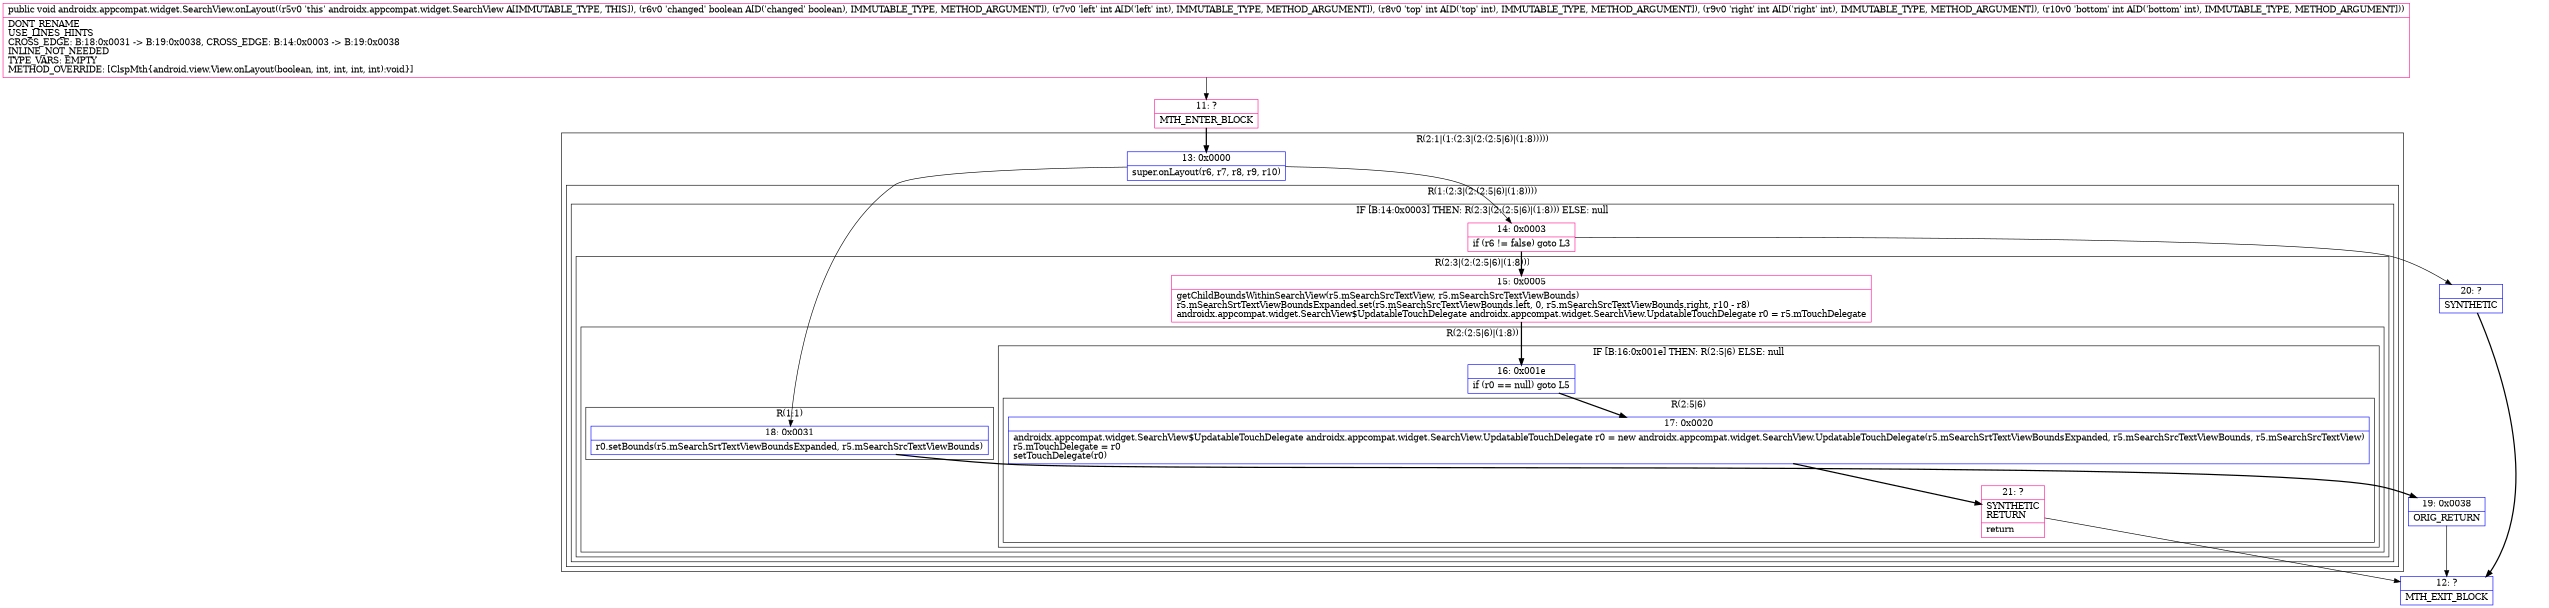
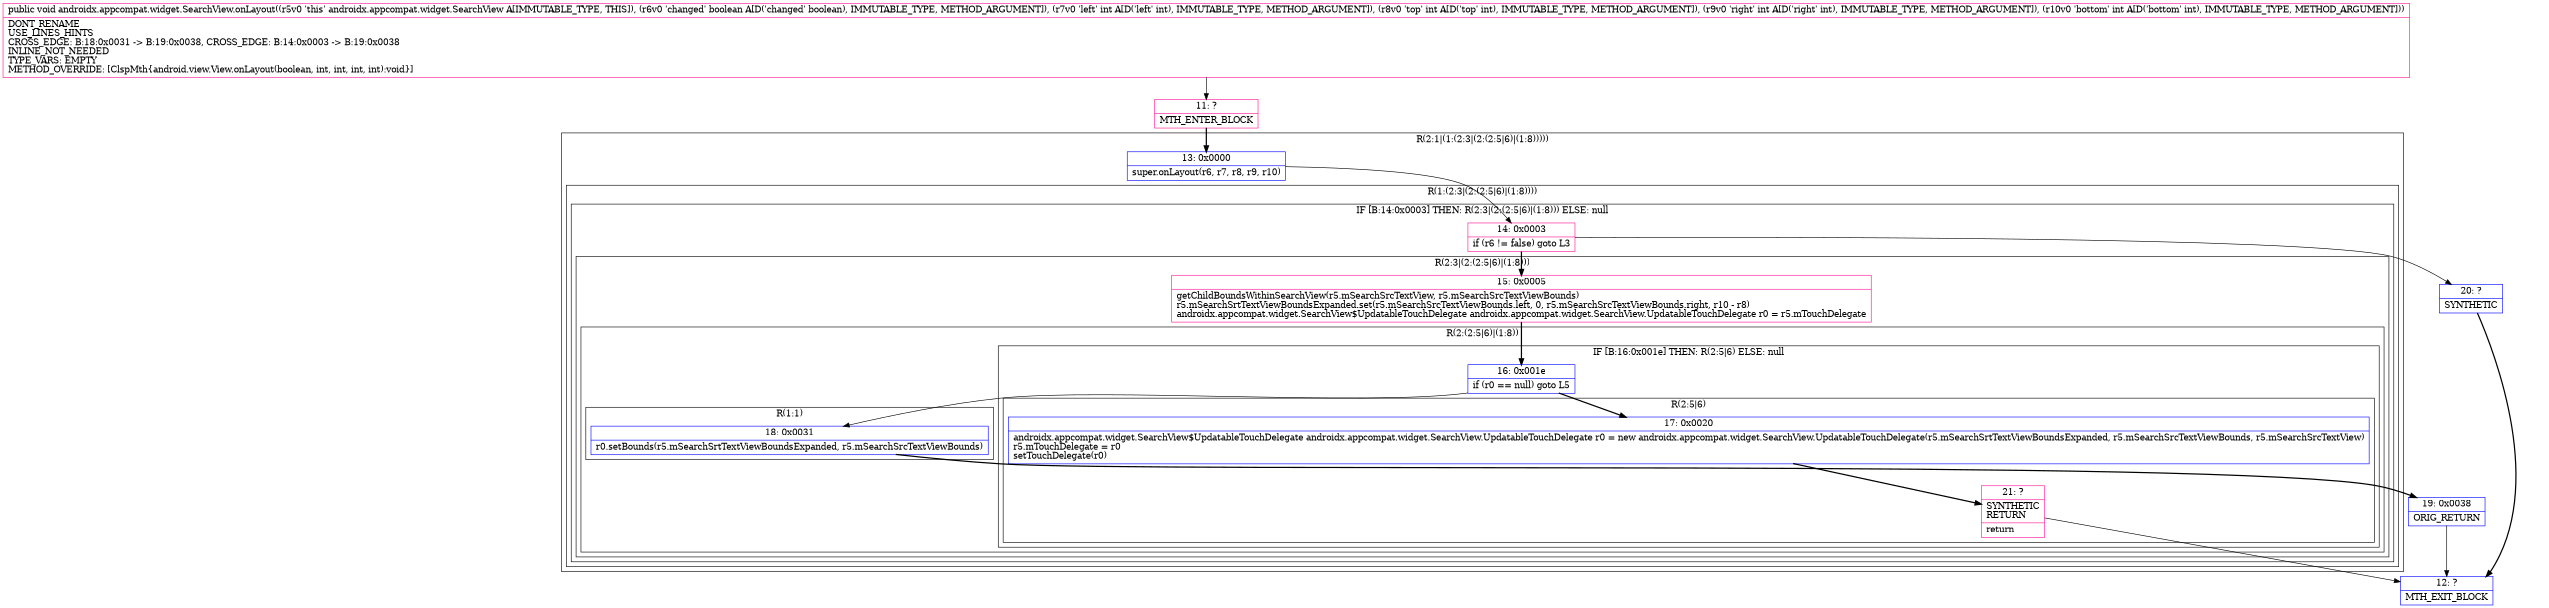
(883, 195) -> (1157, 395)
